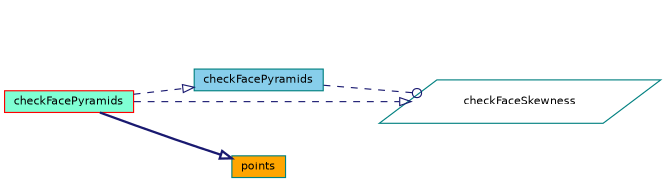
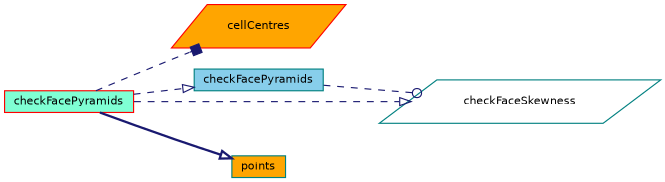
none -> (259, 26)
